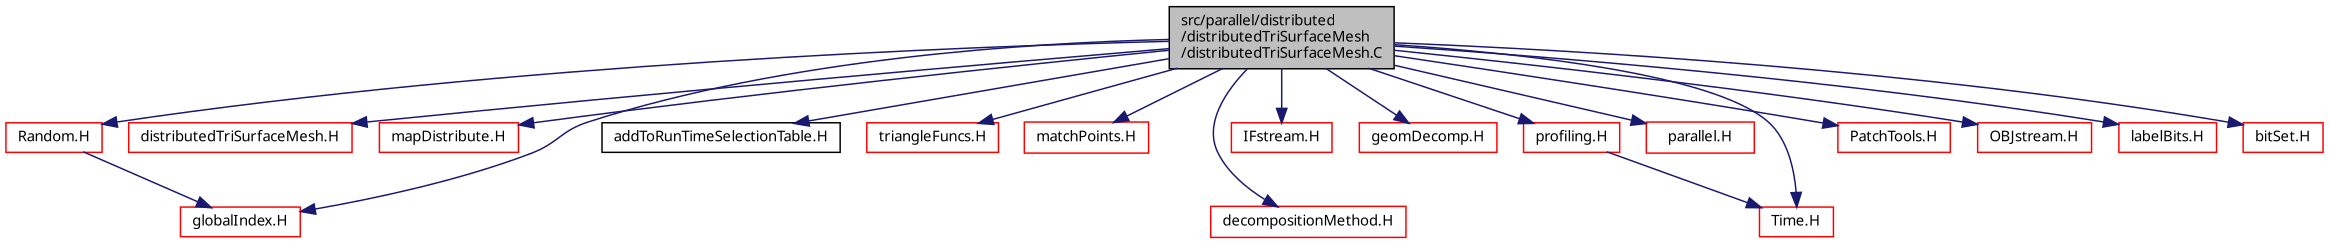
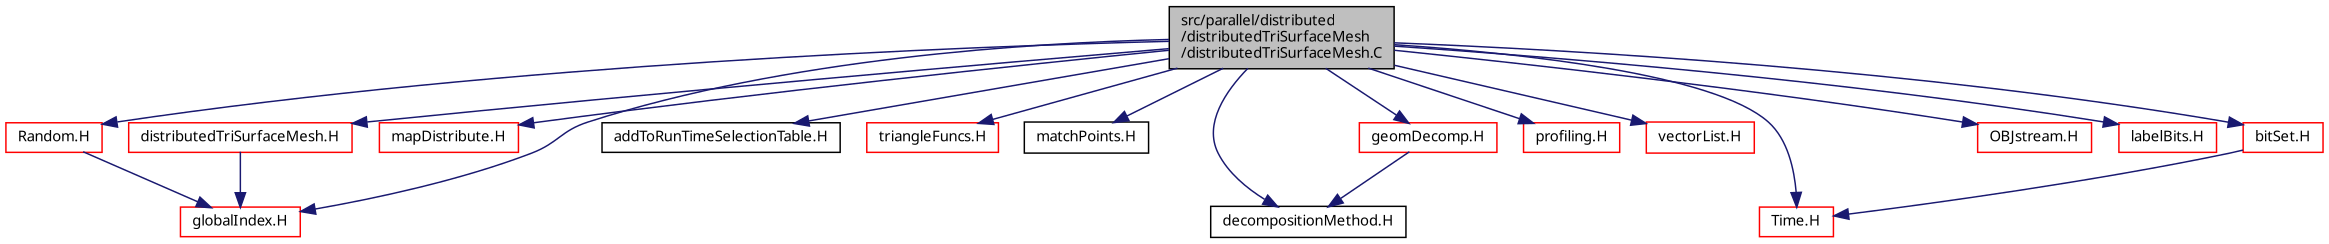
(1086, 138) -> (1086, 138)
(1282, 138) -> none
(1700, 138) -> (1700, 138)
(1894, 138) -> none
none -> (240, 172)
none -> (1375, 175)
(1677, 177) -> (2046, 186)
(1308, 222) -> (1308, 222)
